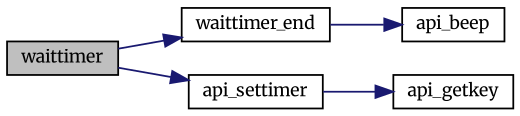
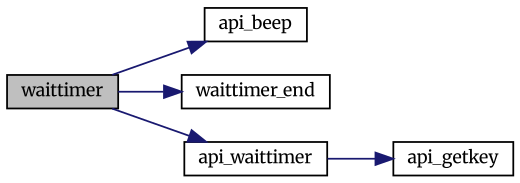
(357, 25) -> (151, 61)
(256, 92) -> (256, 159)
